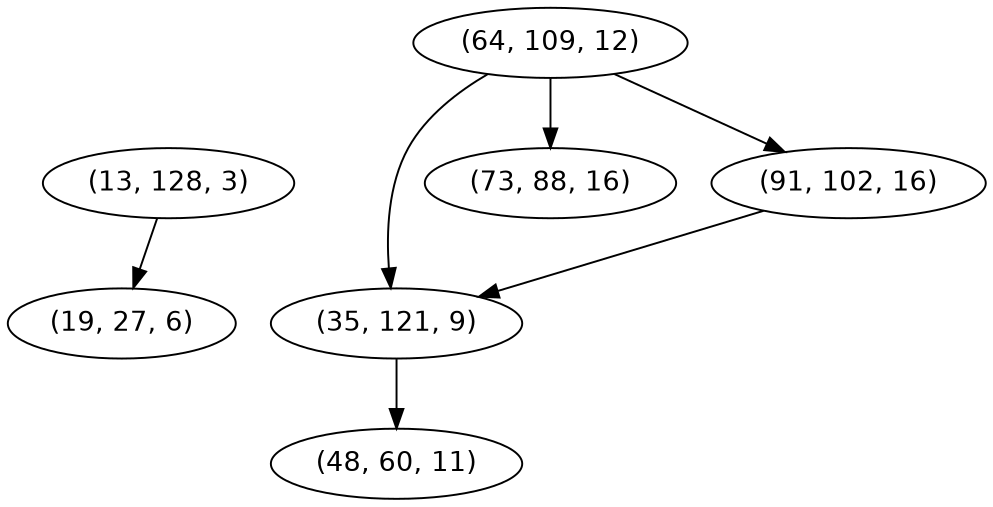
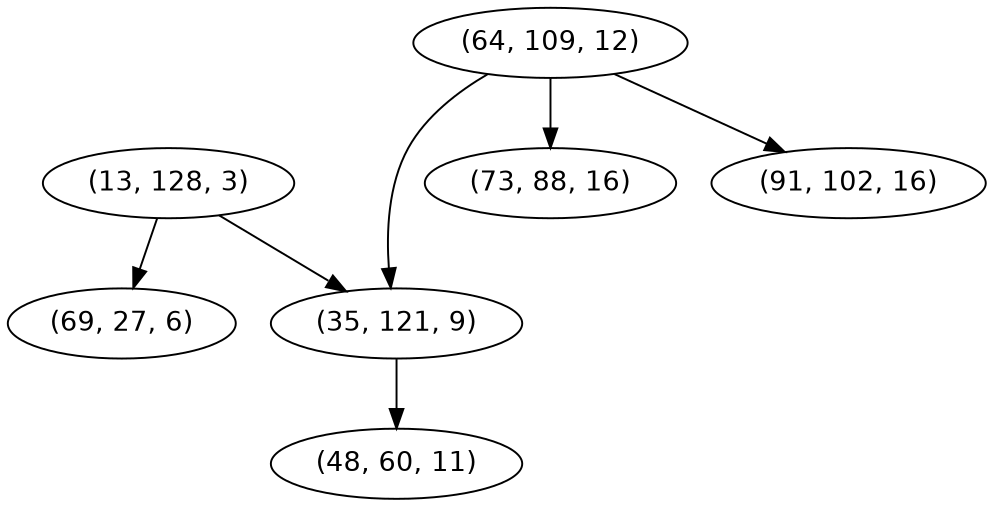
(631, 251) -> (274, 248)
(122, 323) -> (122, 323)
